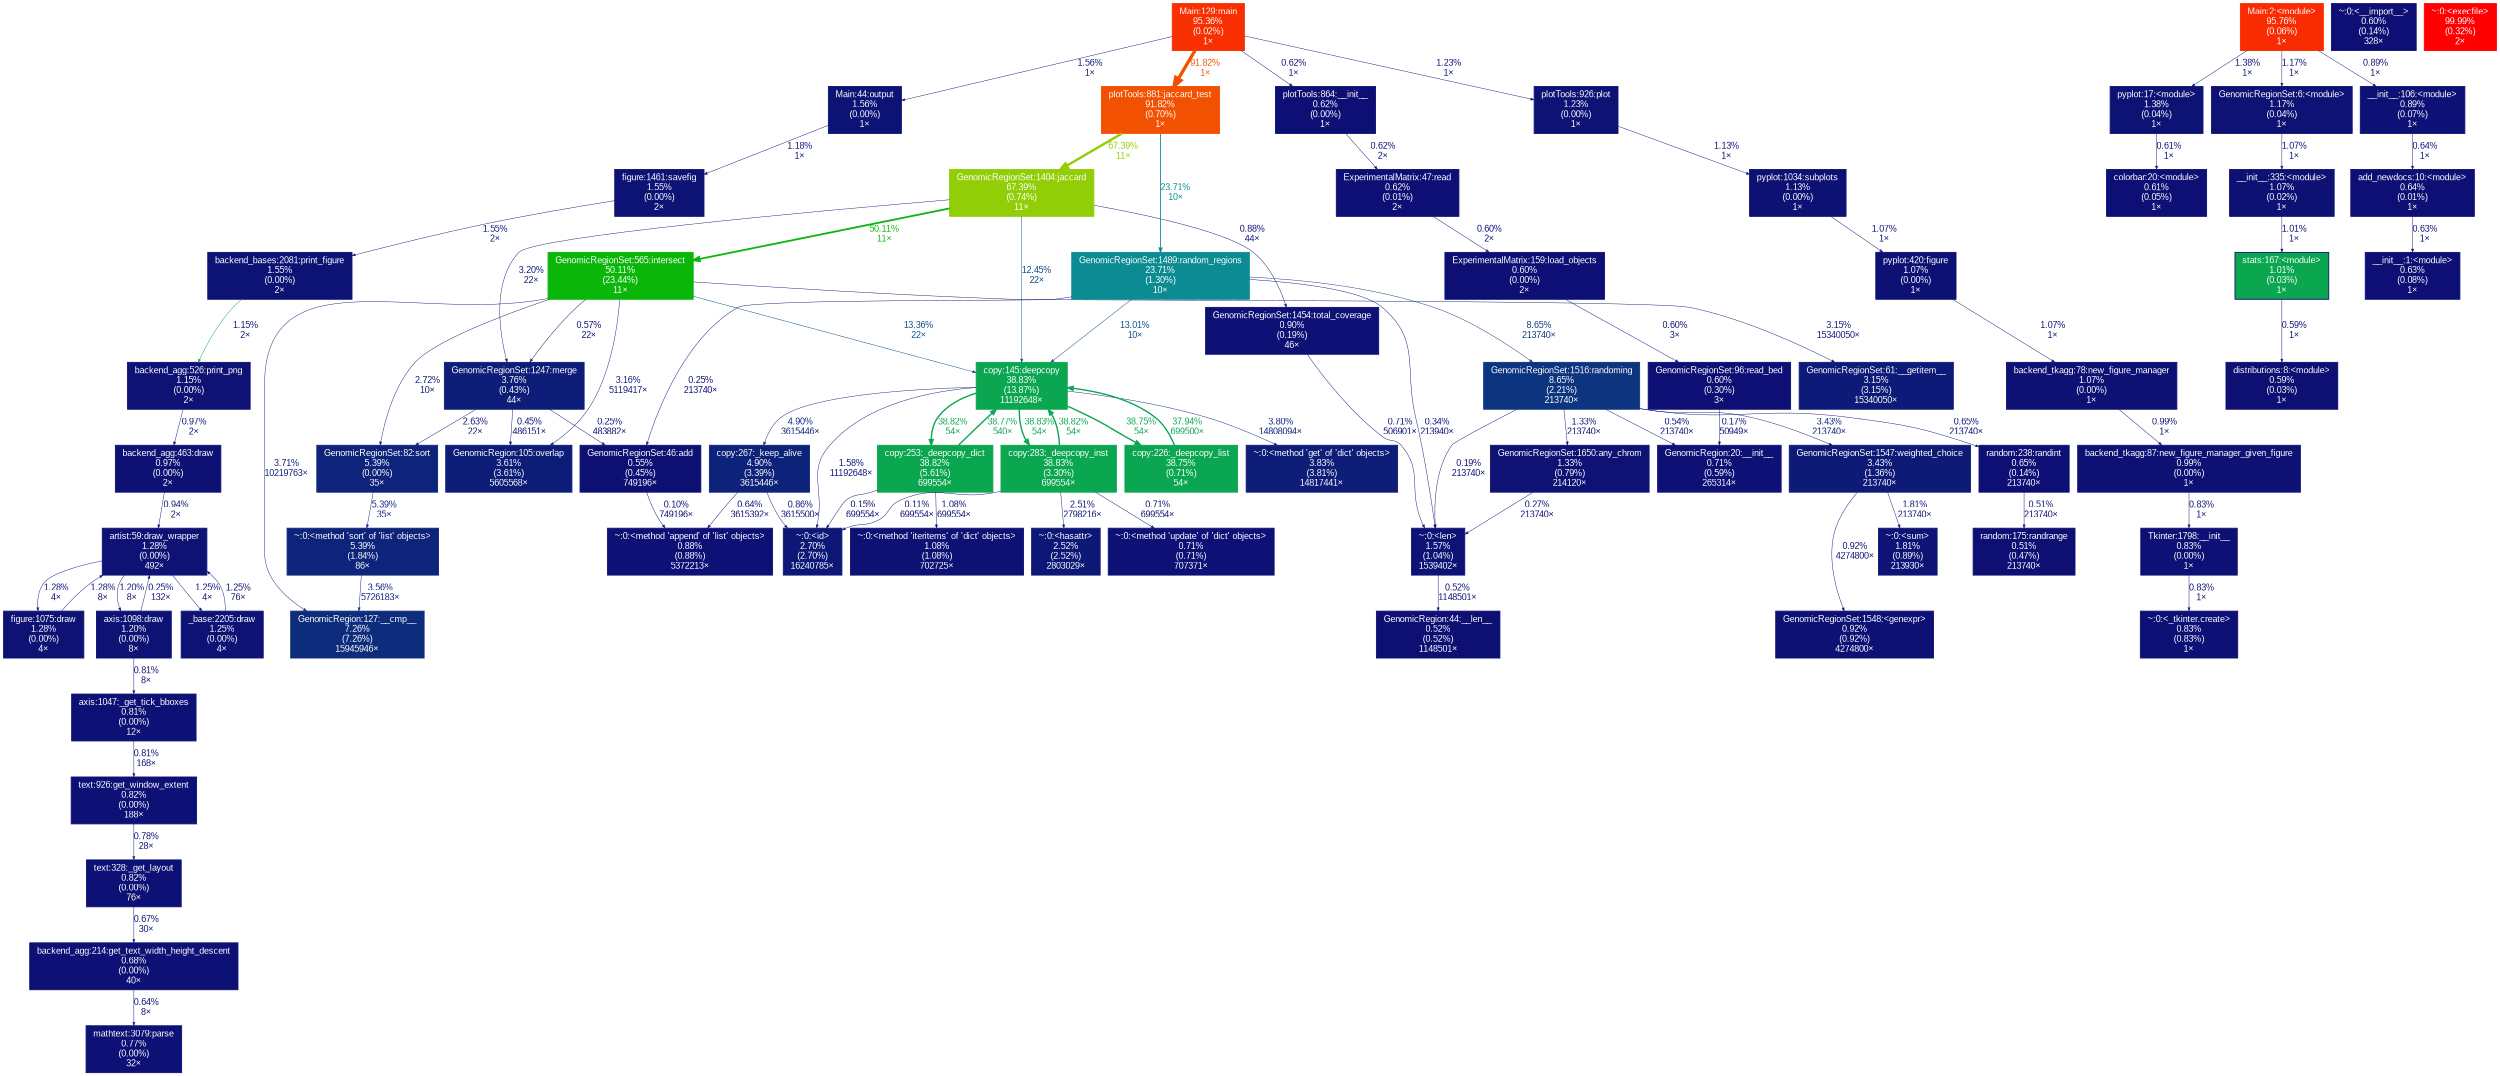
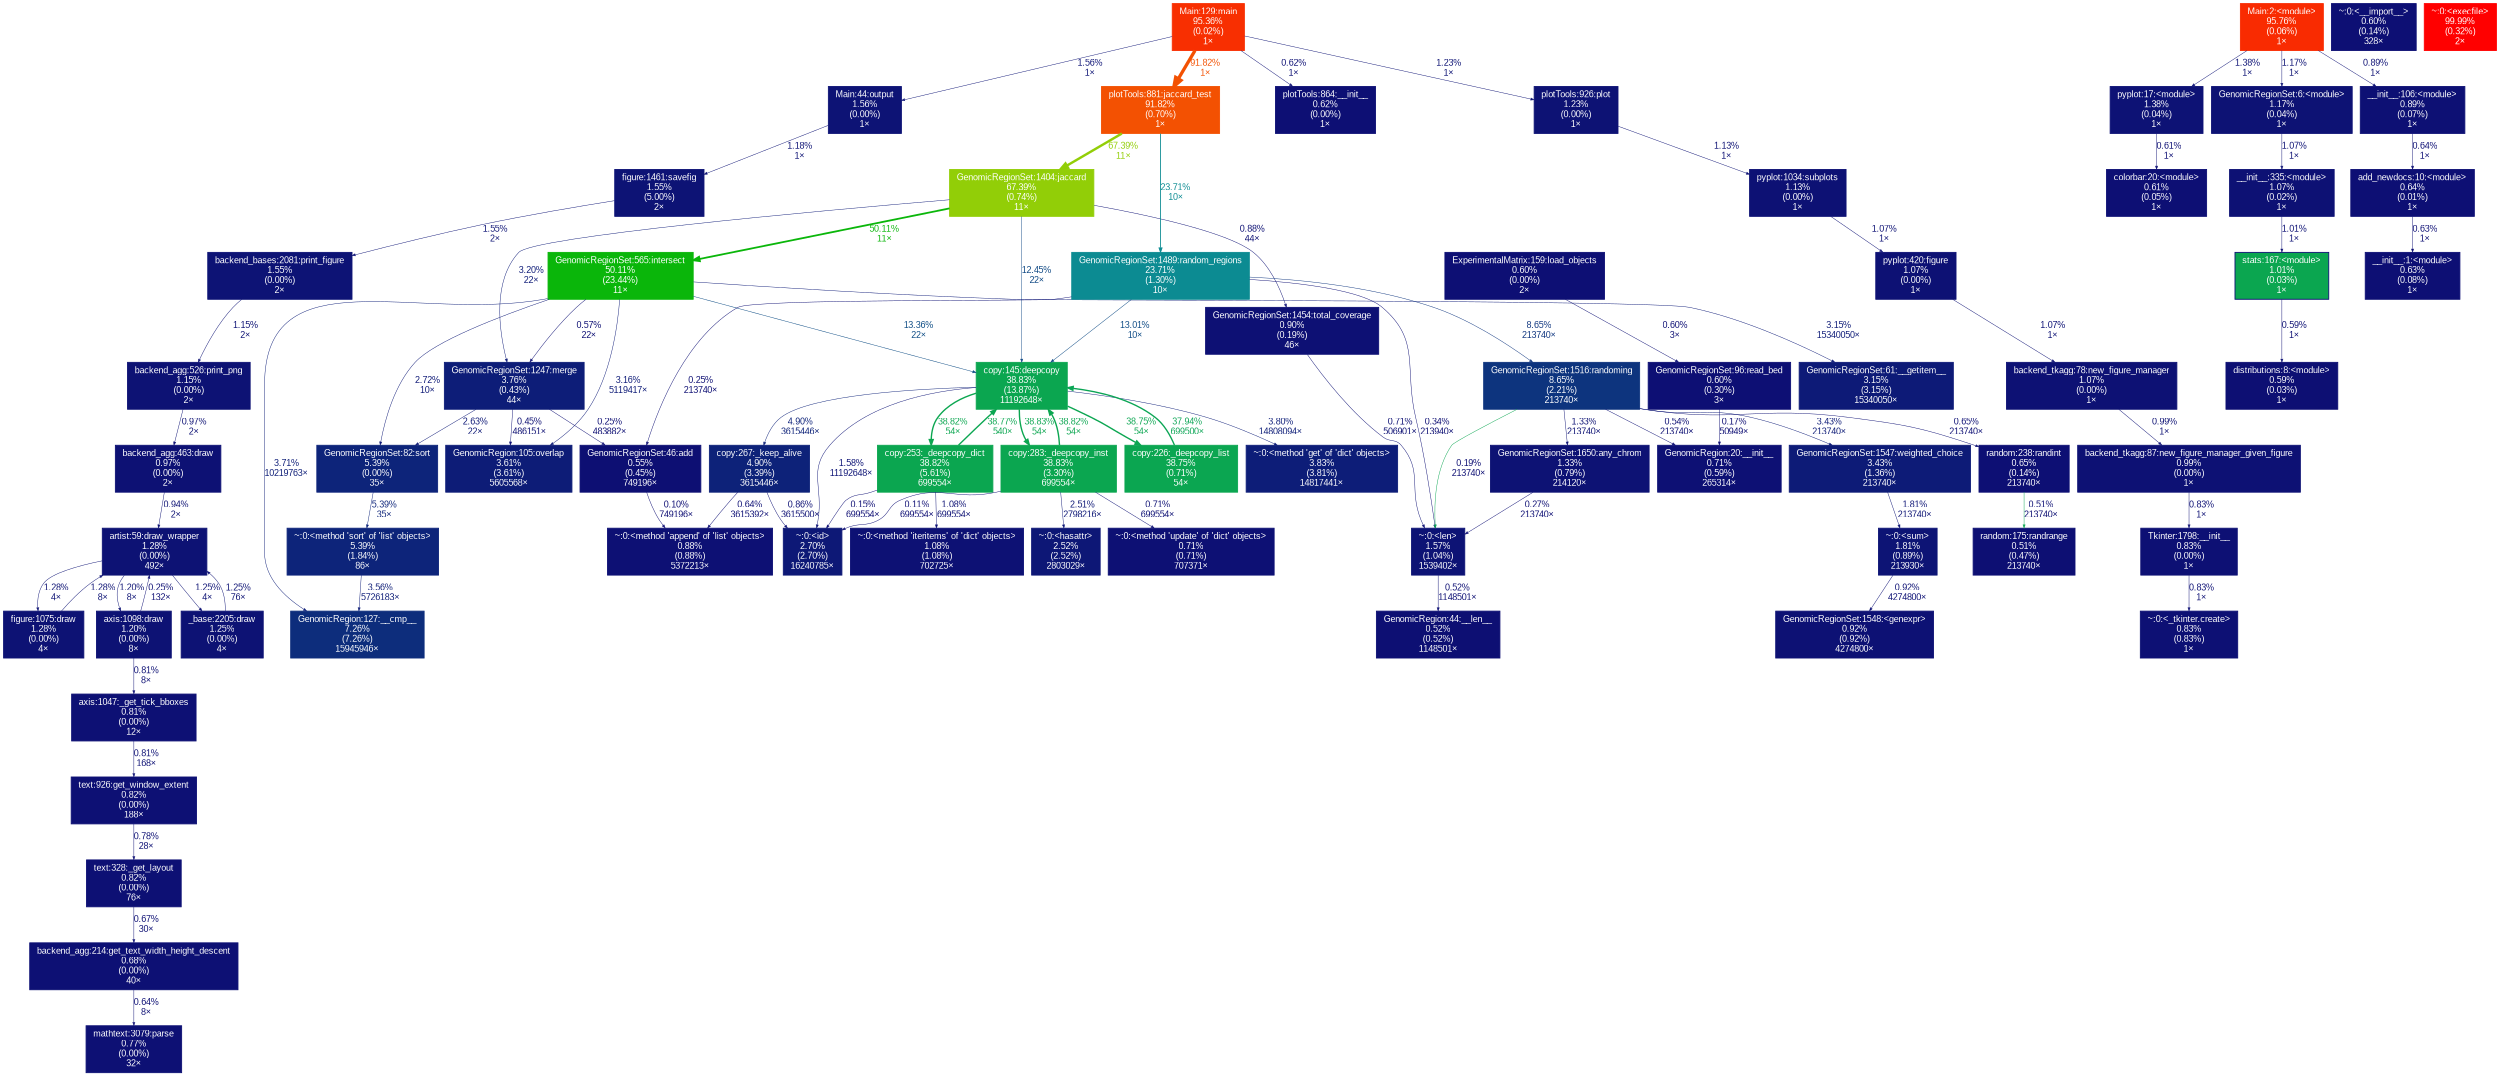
(659, 193) -> (659, 193)
(1398, 193) -> none
(218, 327) -> (218, 327)
(1450, 449) -> (1450, 449)
(2024, 509) -> (2024, 509)
(1832, 548) -> (1882, 592)
